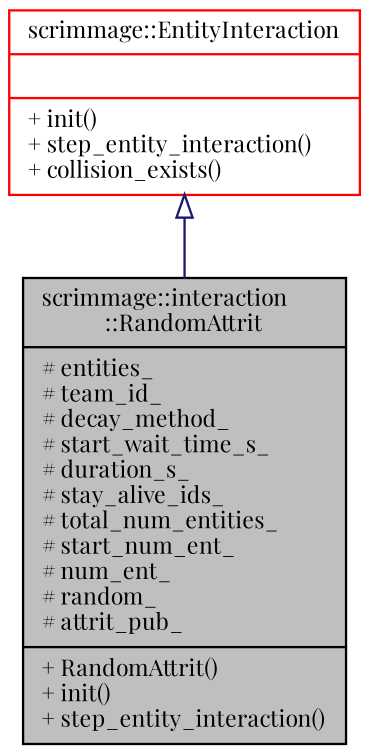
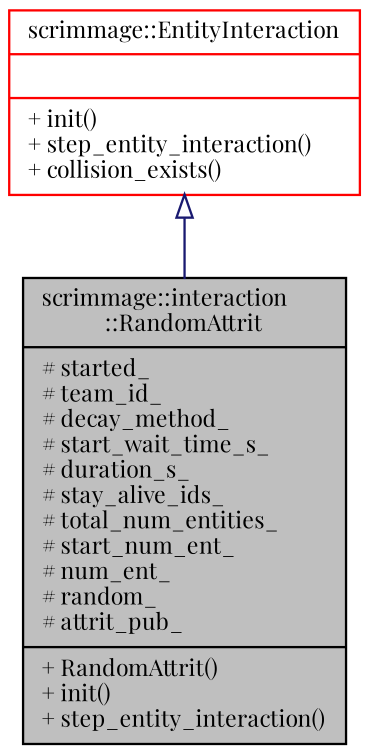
(98, 369) -> (97, 369)
